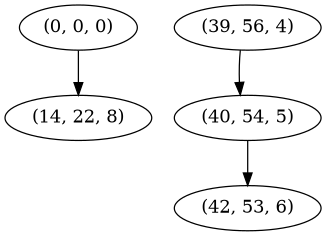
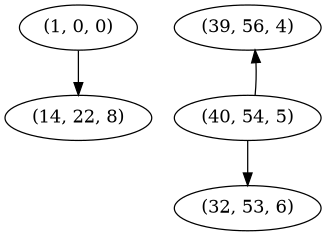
(78, 28) -> (78, 28)
(239, 66) -> (256, 79)
(248, 208) -> (248, 208)
